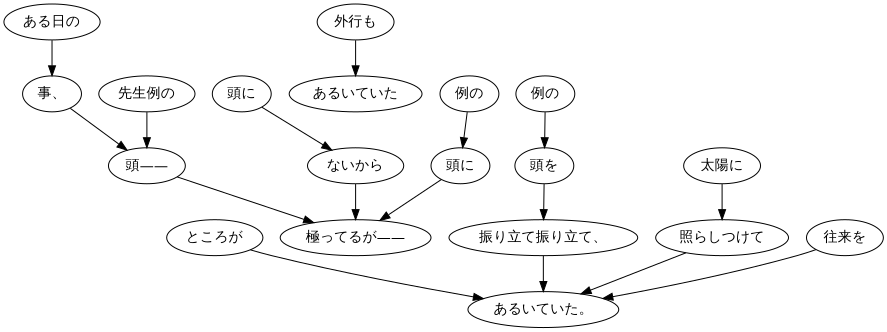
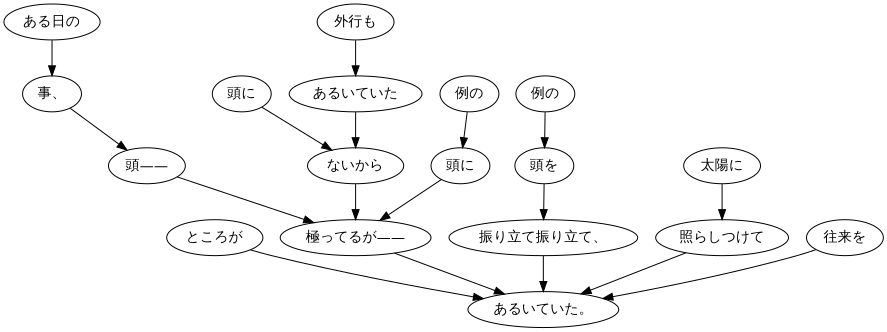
(147, 94) -> none
none -> (356, 125)
none -> (445, 272)
